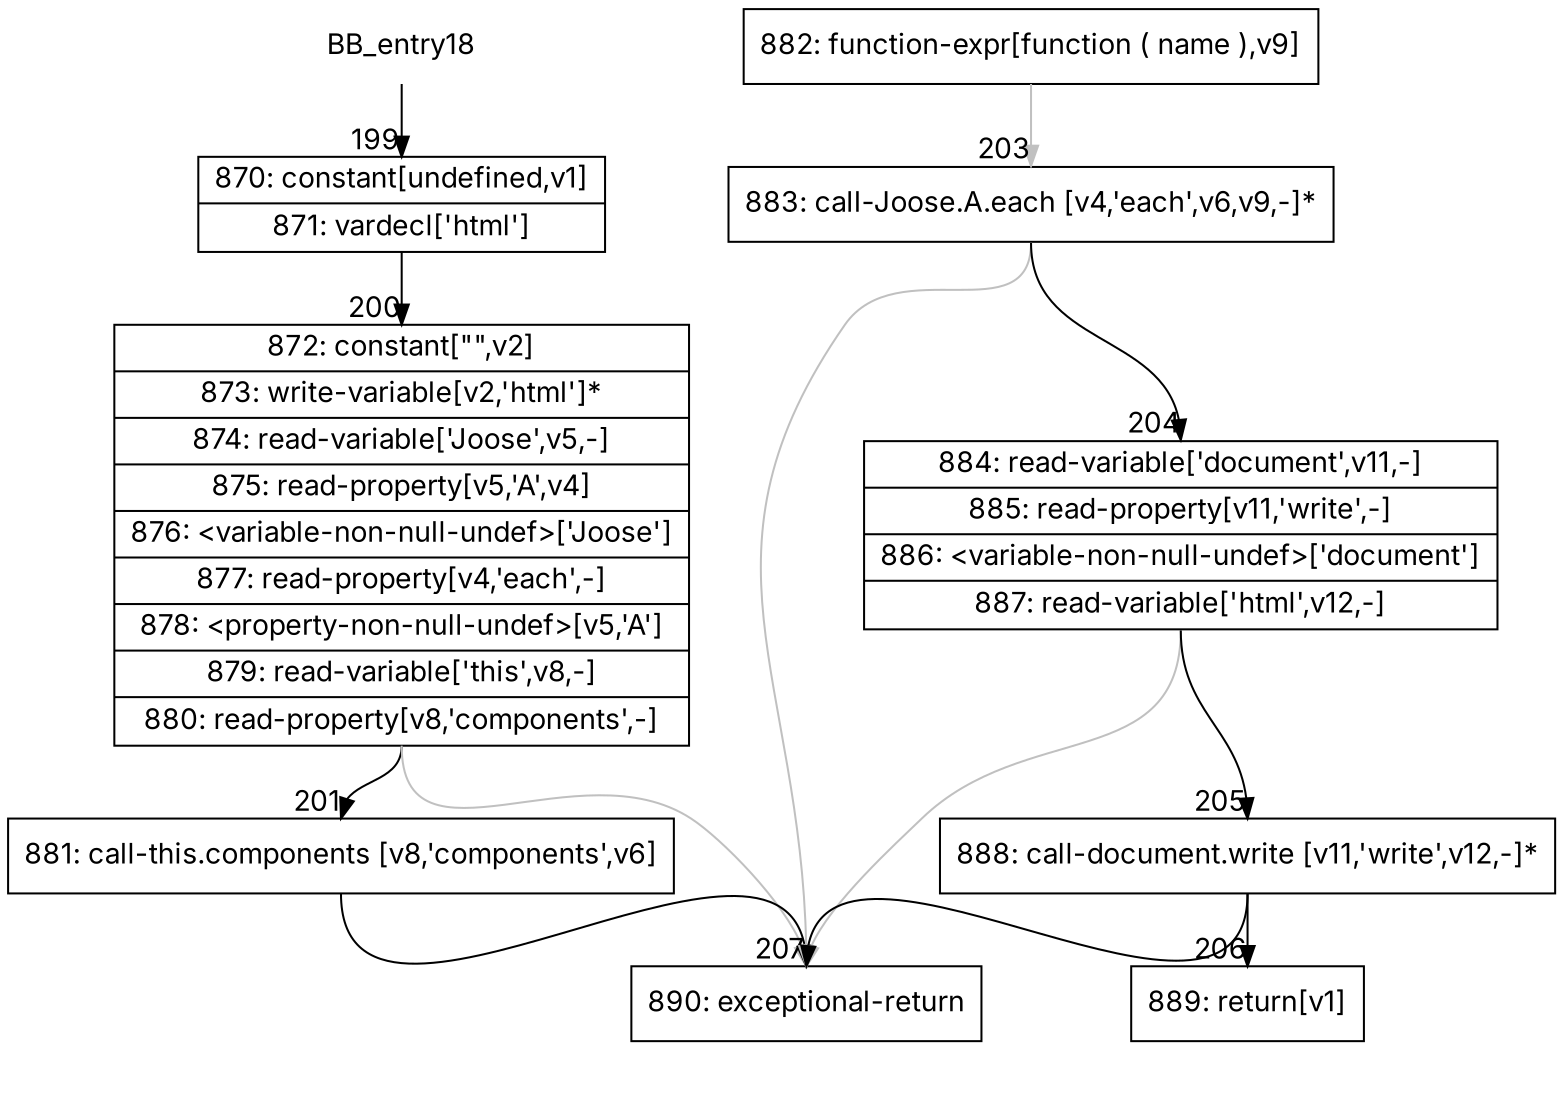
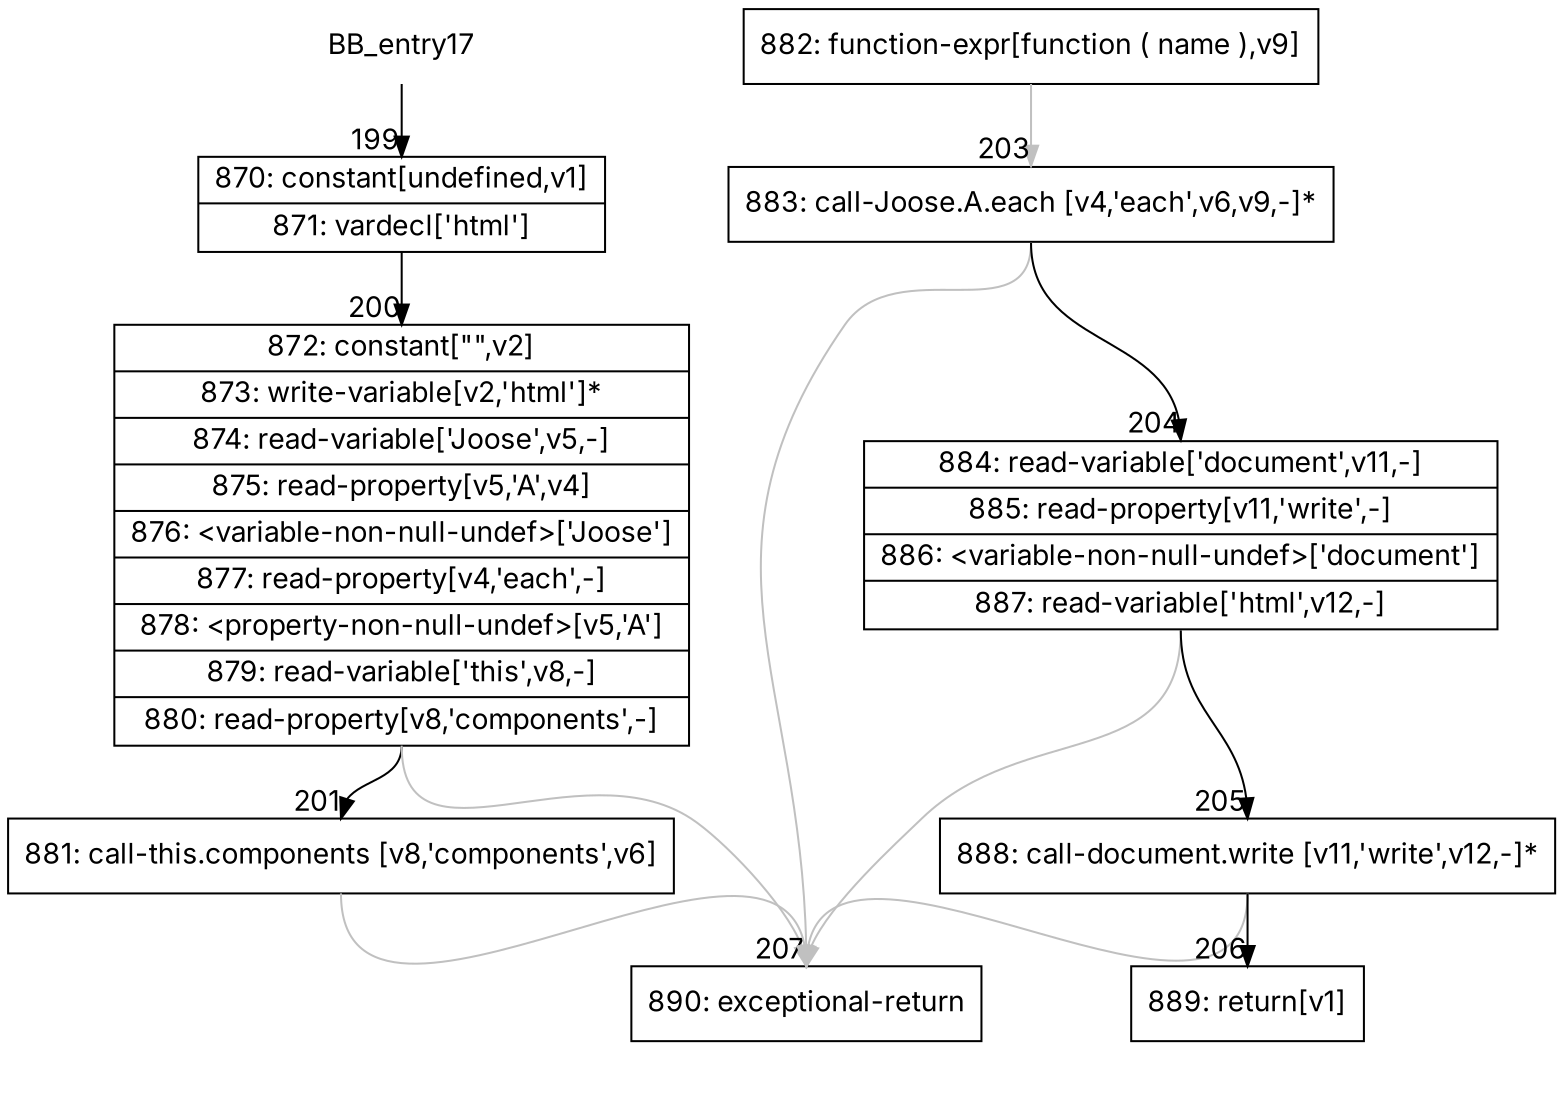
(402, 47) -> (402, 47)
(564, 933) -> (564, 933)
(1037, 933) -> (1037, 933)
